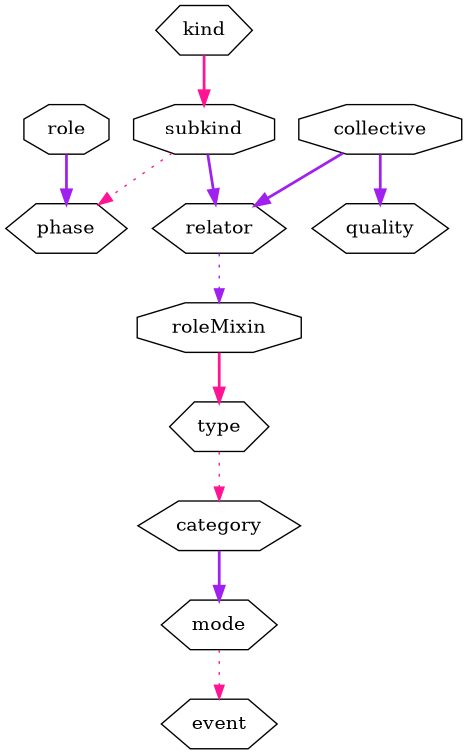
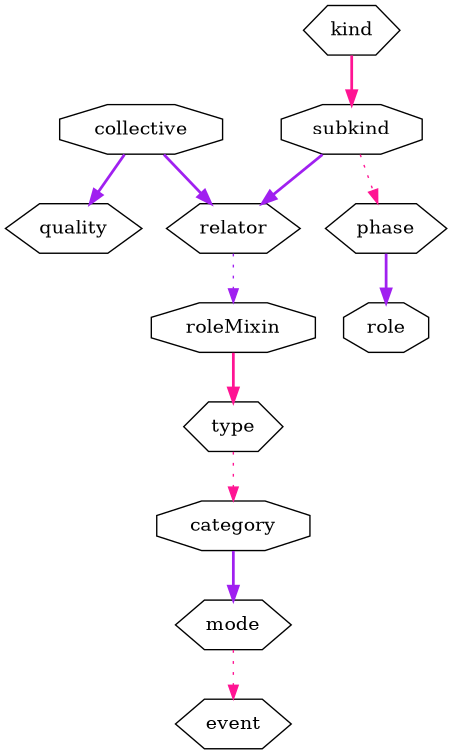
(66, 172) -> (386, 271)
(219, 526) -> (233, 526)
